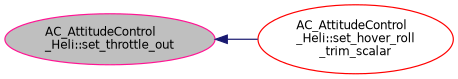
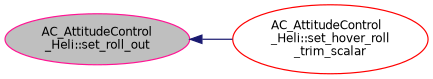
(110, 39) -> (97, 39)
